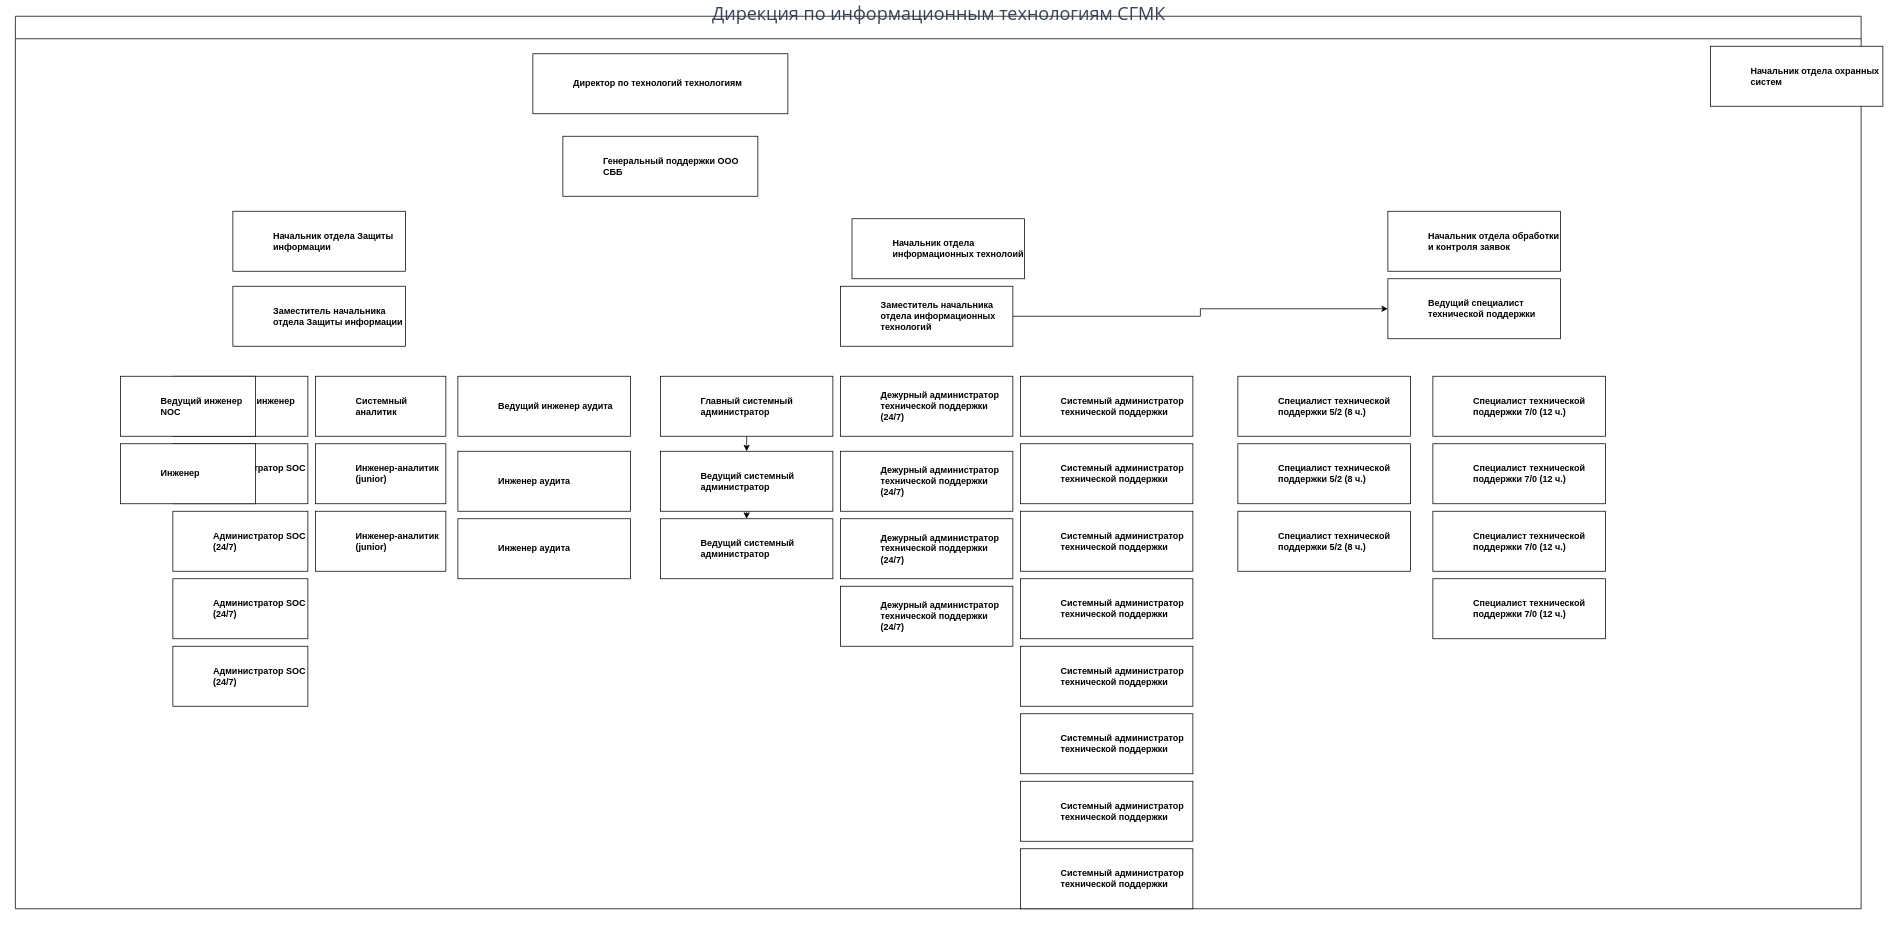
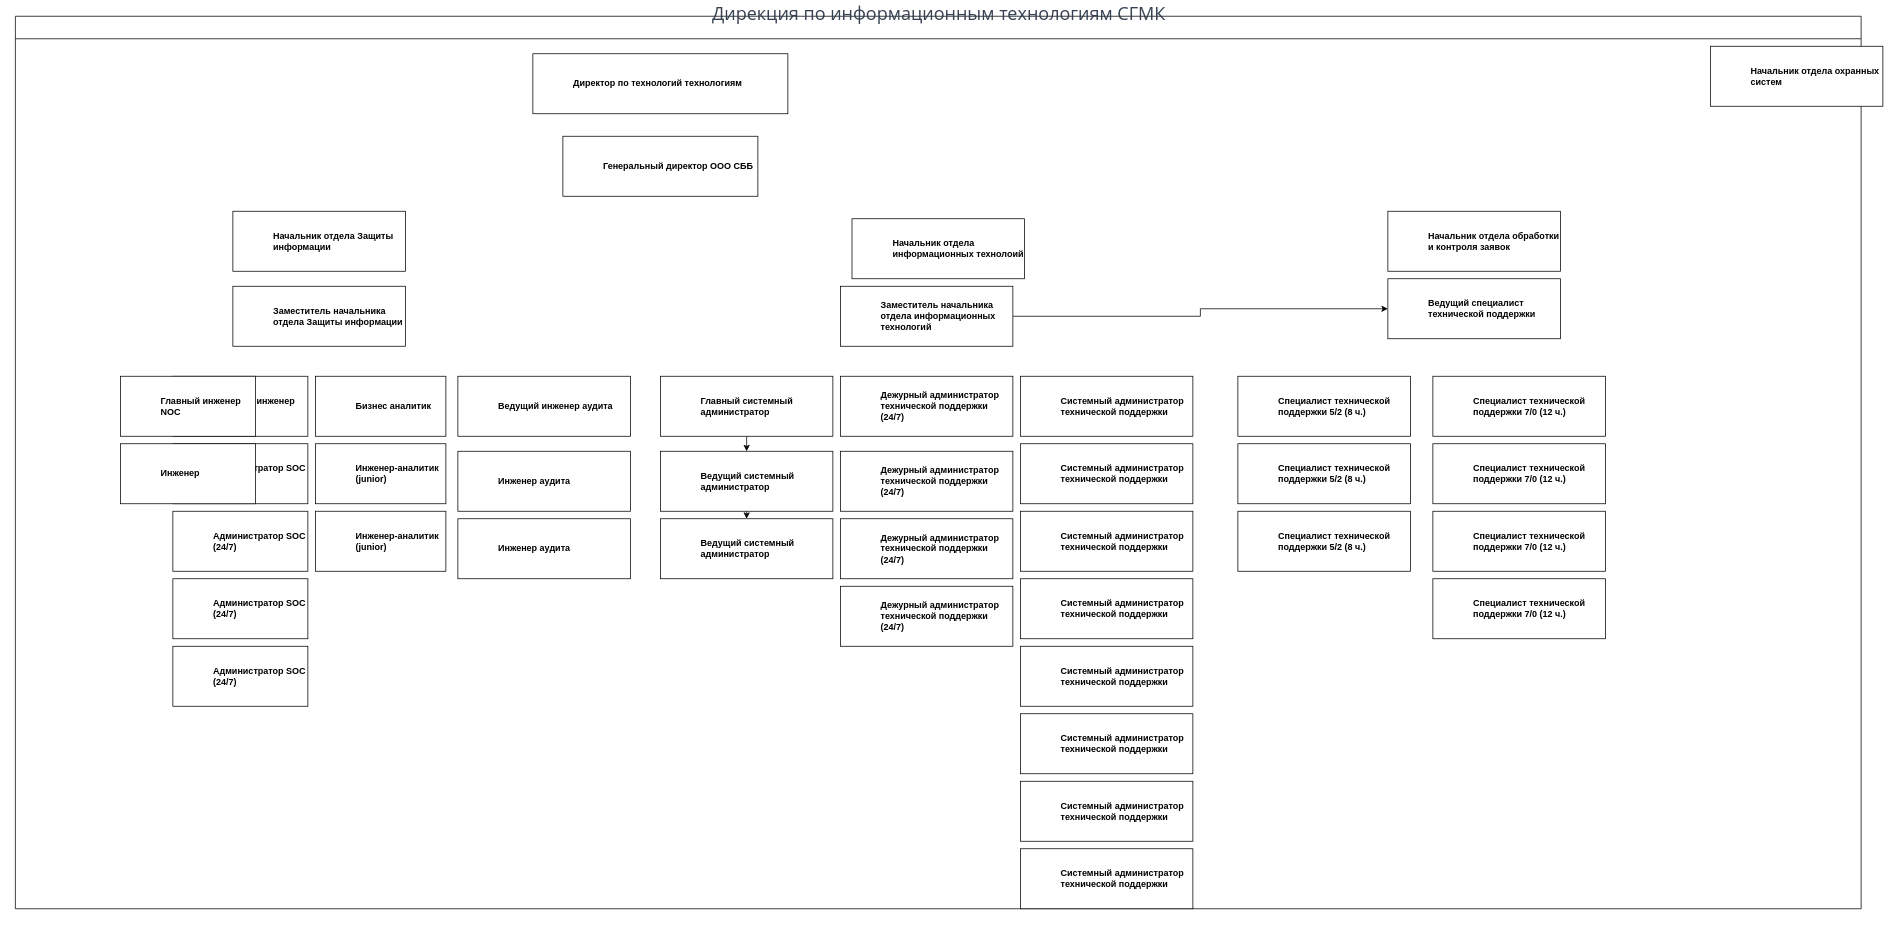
(673, 166) -> (670, 166)
(206, 406) -> (206, 406)
(400, 406) -> (393, 406)
